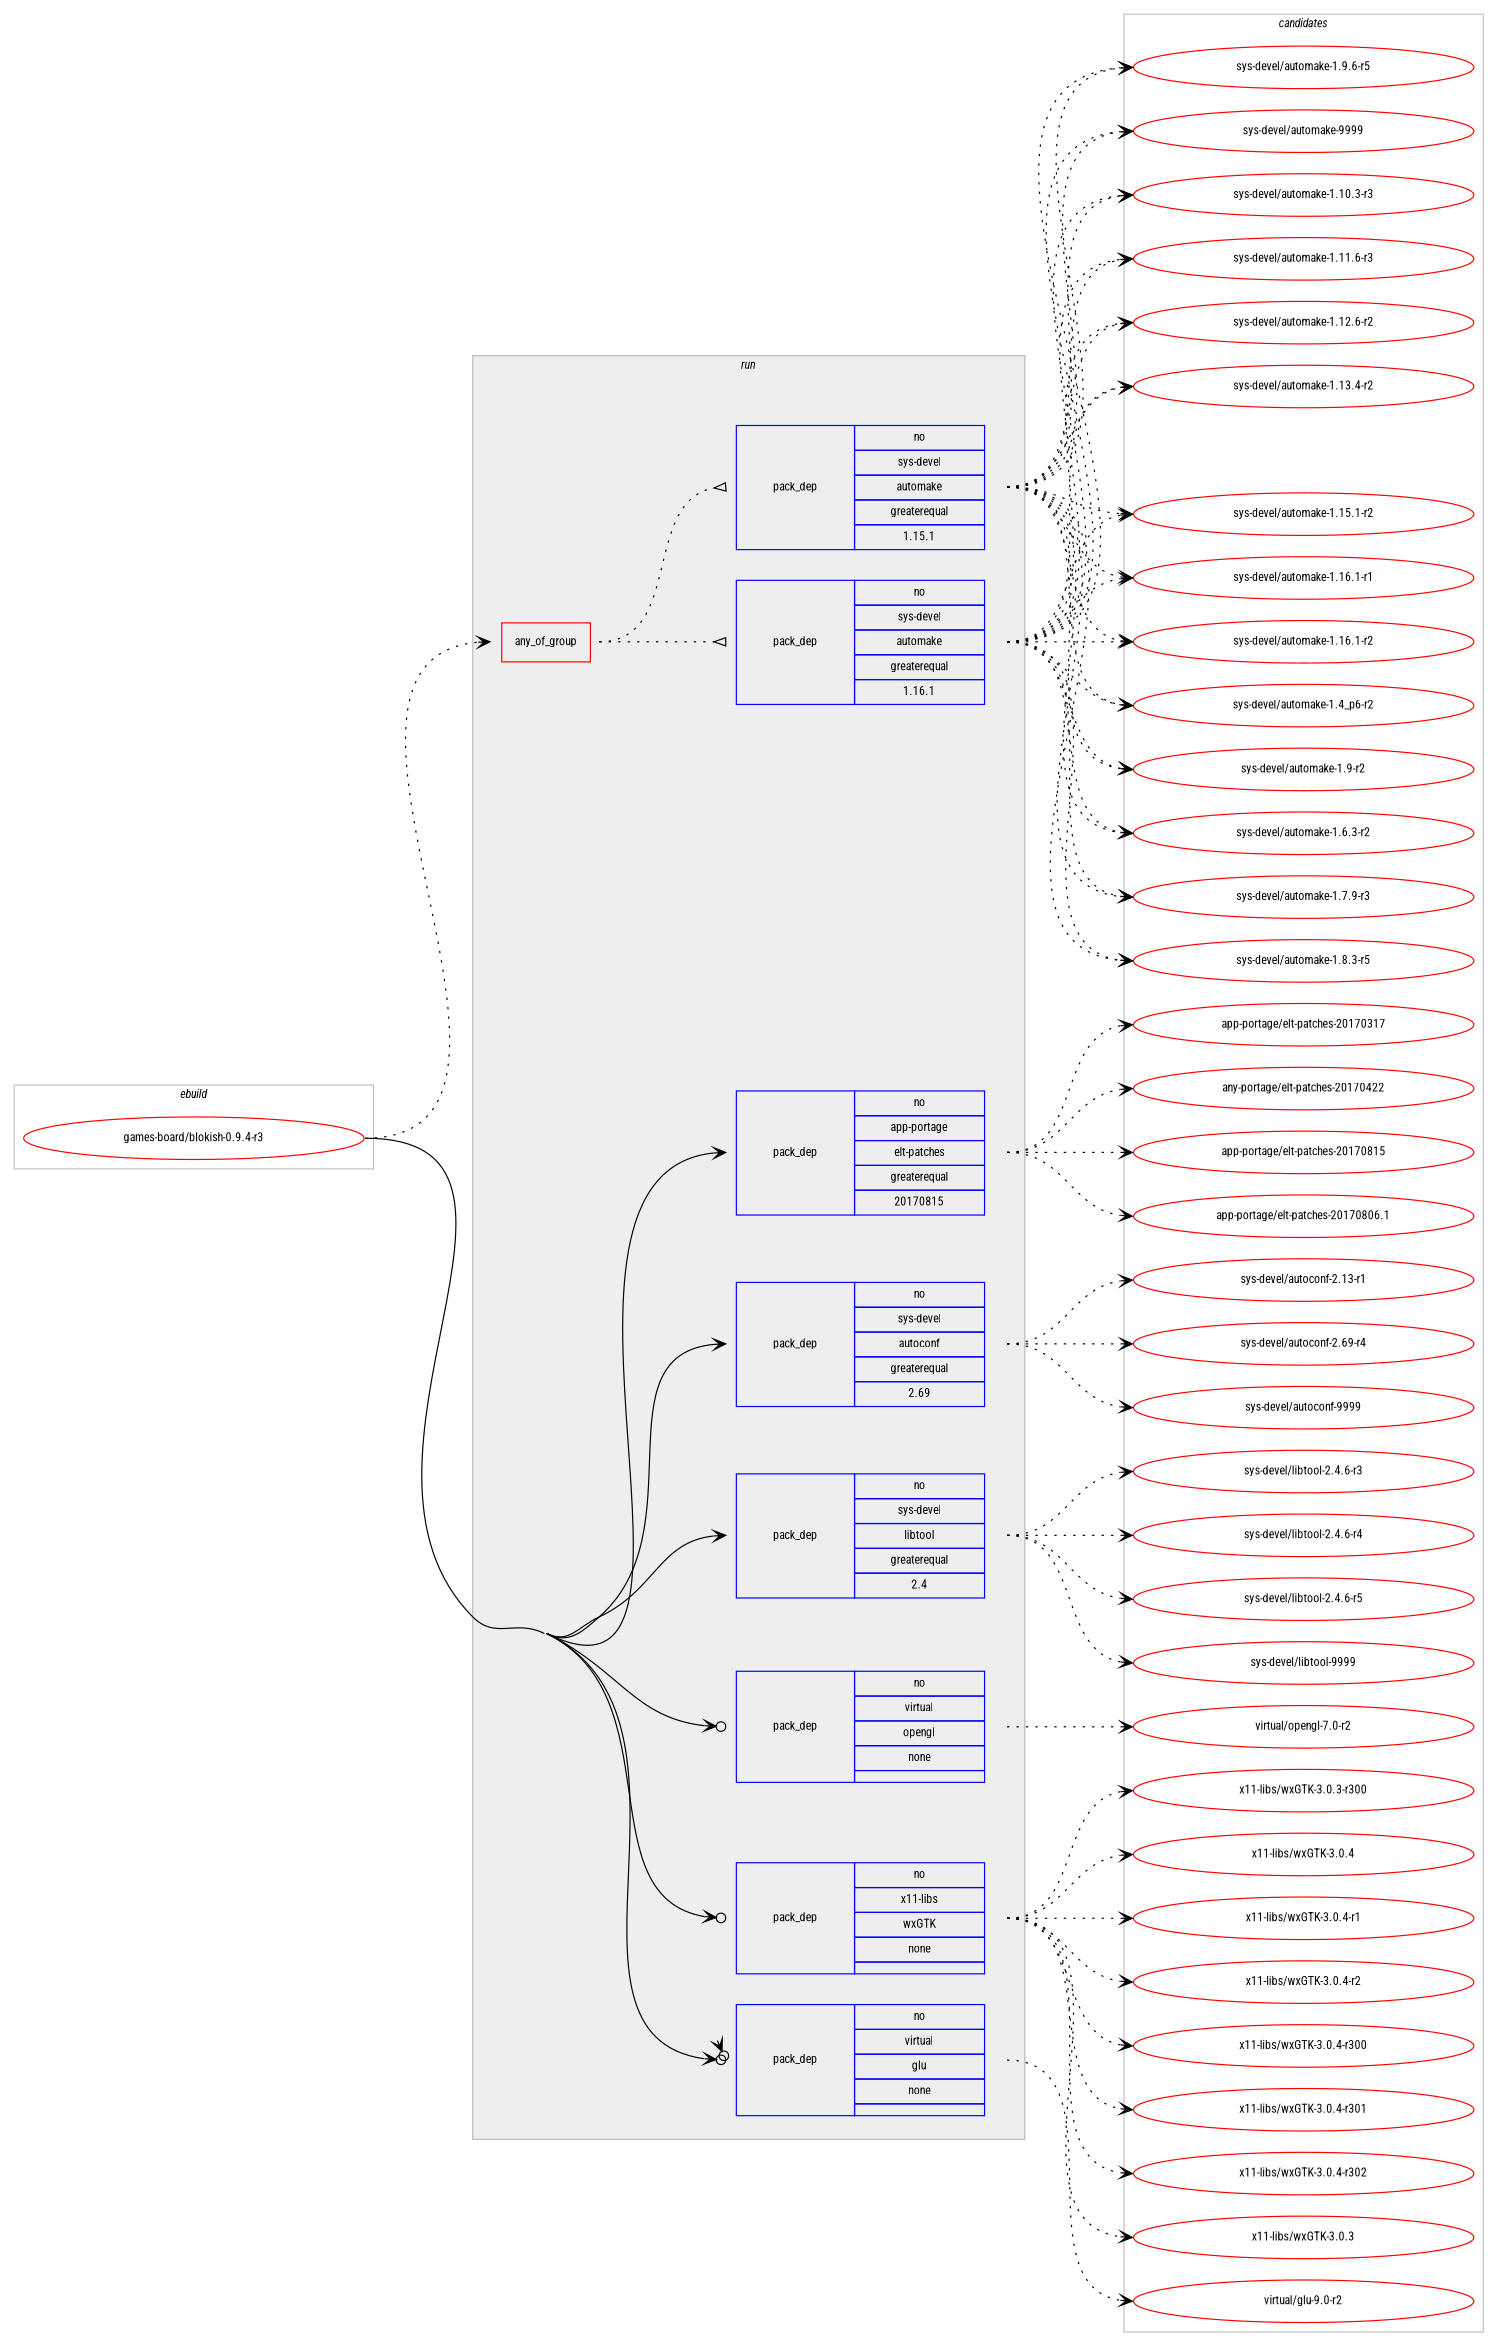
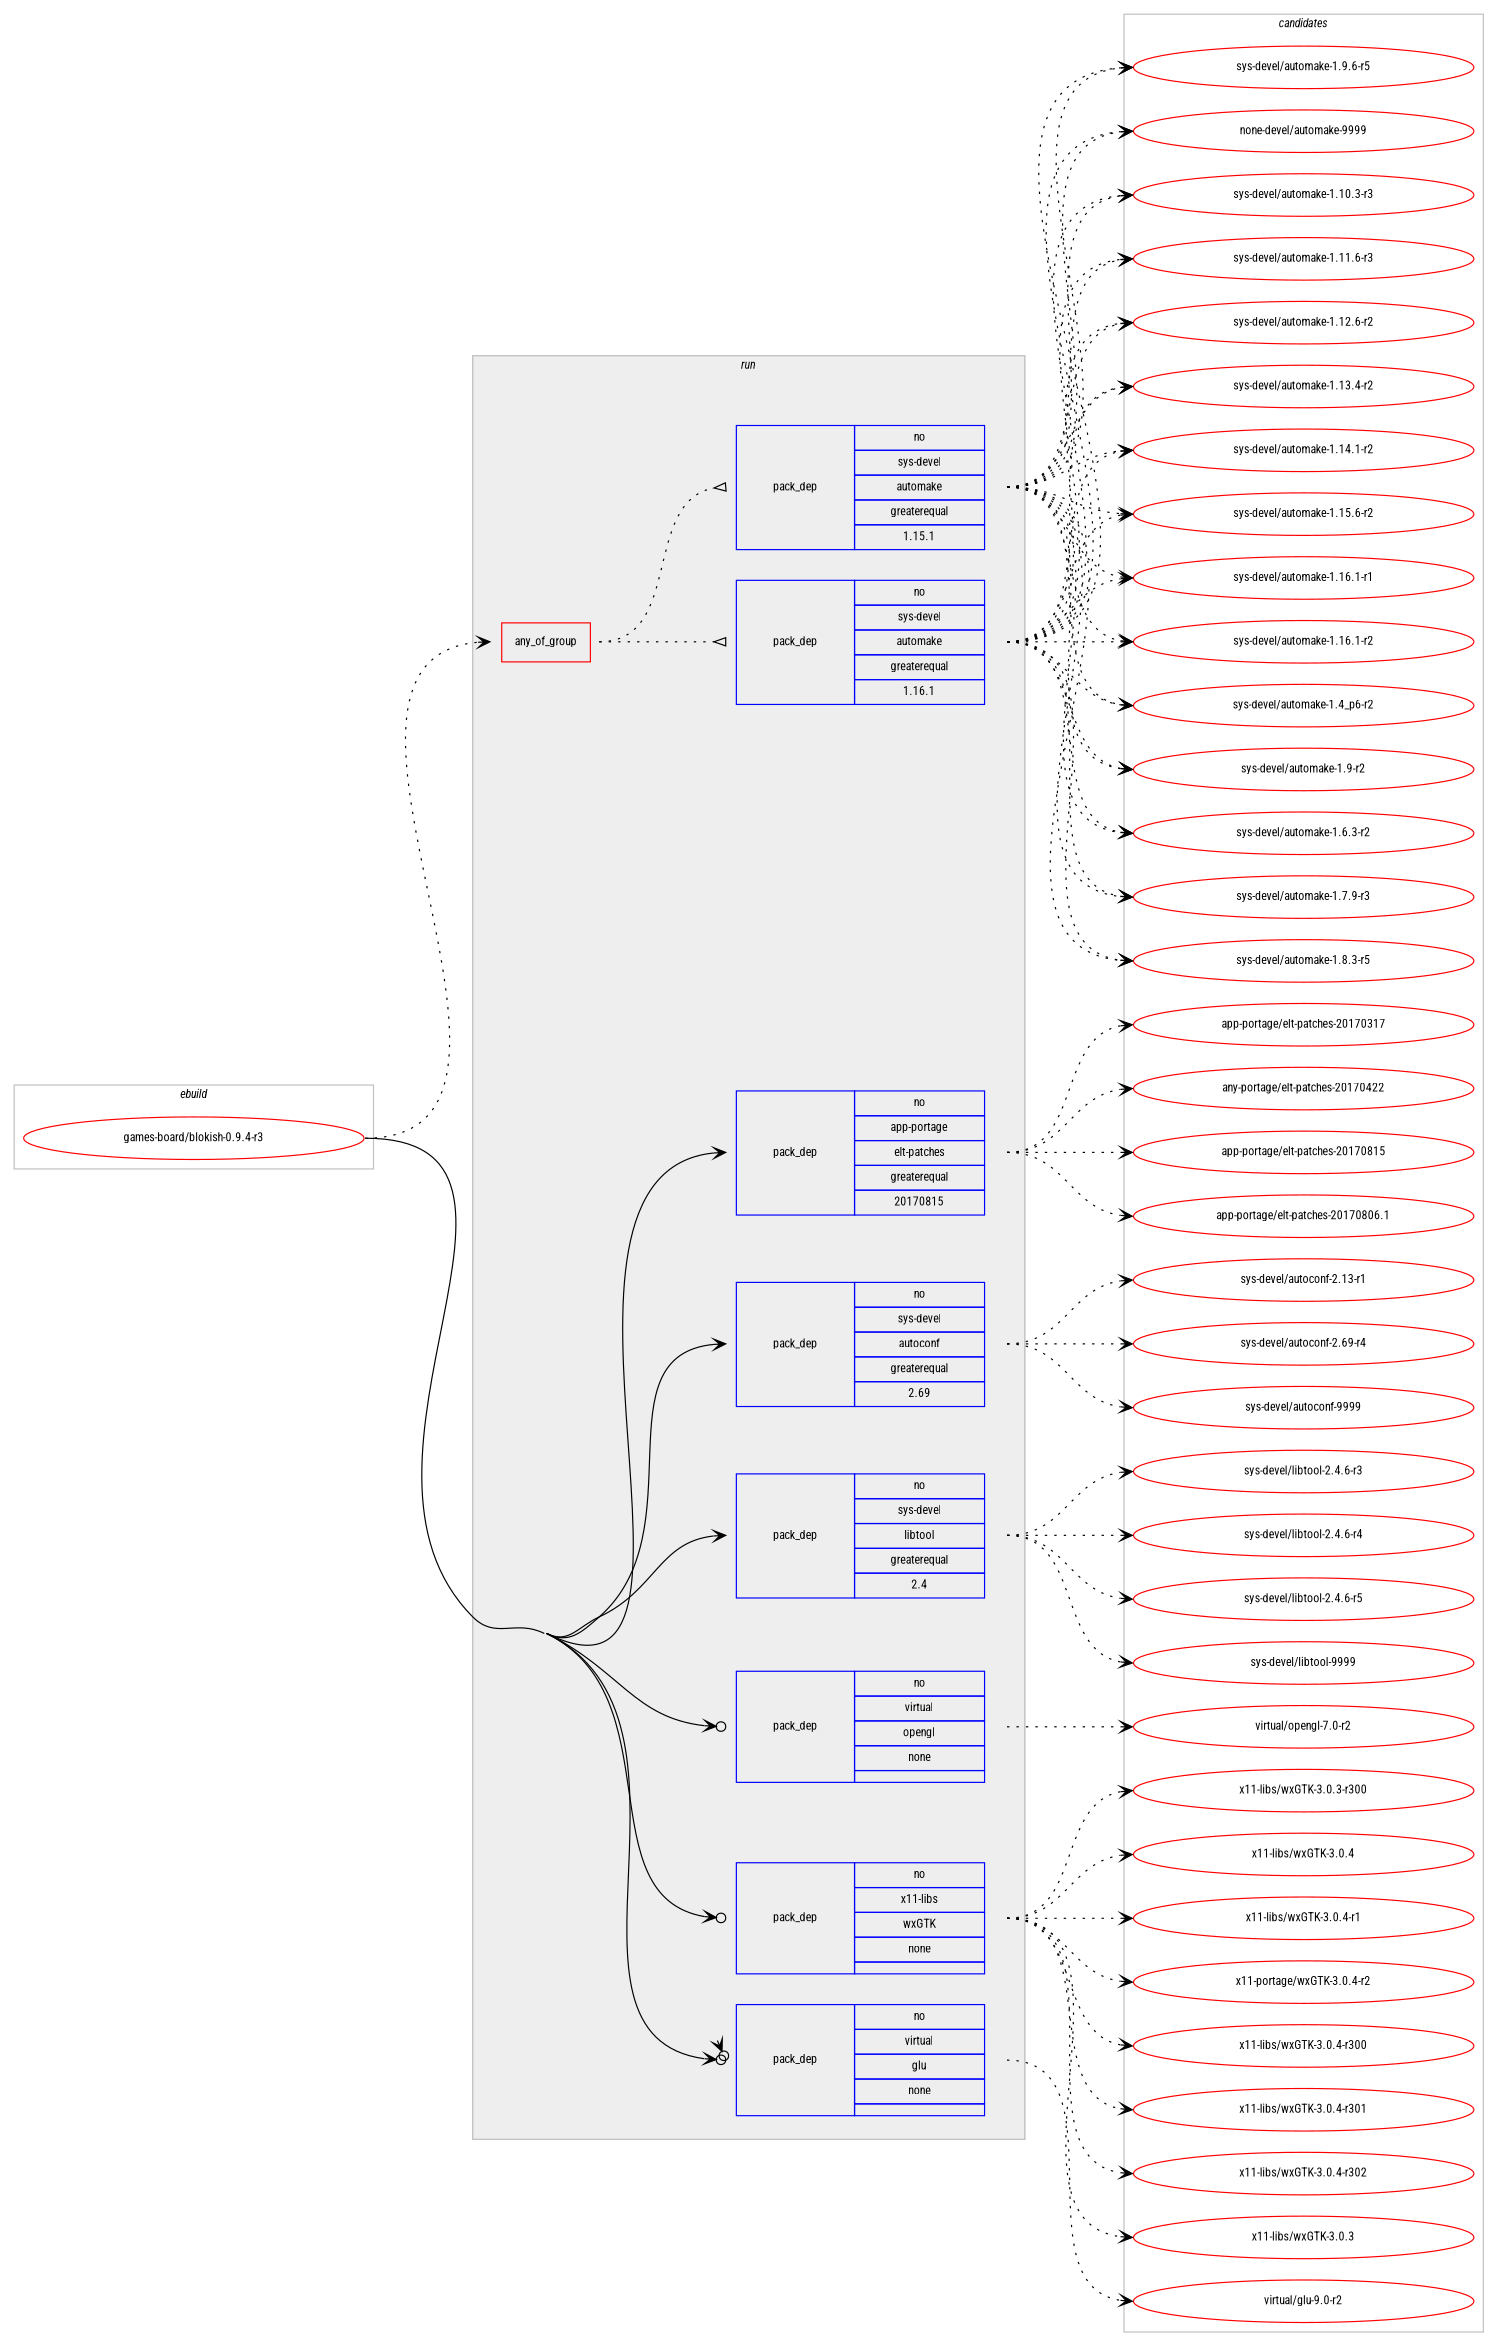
(1304, 131) -> (1304, 131)
none -> (1304, 450)
(1304, 514) -> (1304, 514)
(1304, 1982) -> (1304, 1982)
